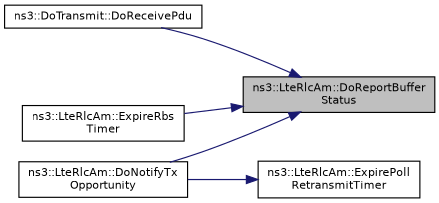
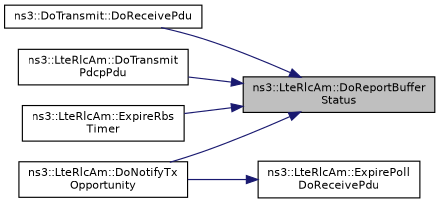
none -> (103, 67)
(339, 180) -> (339, 180)
